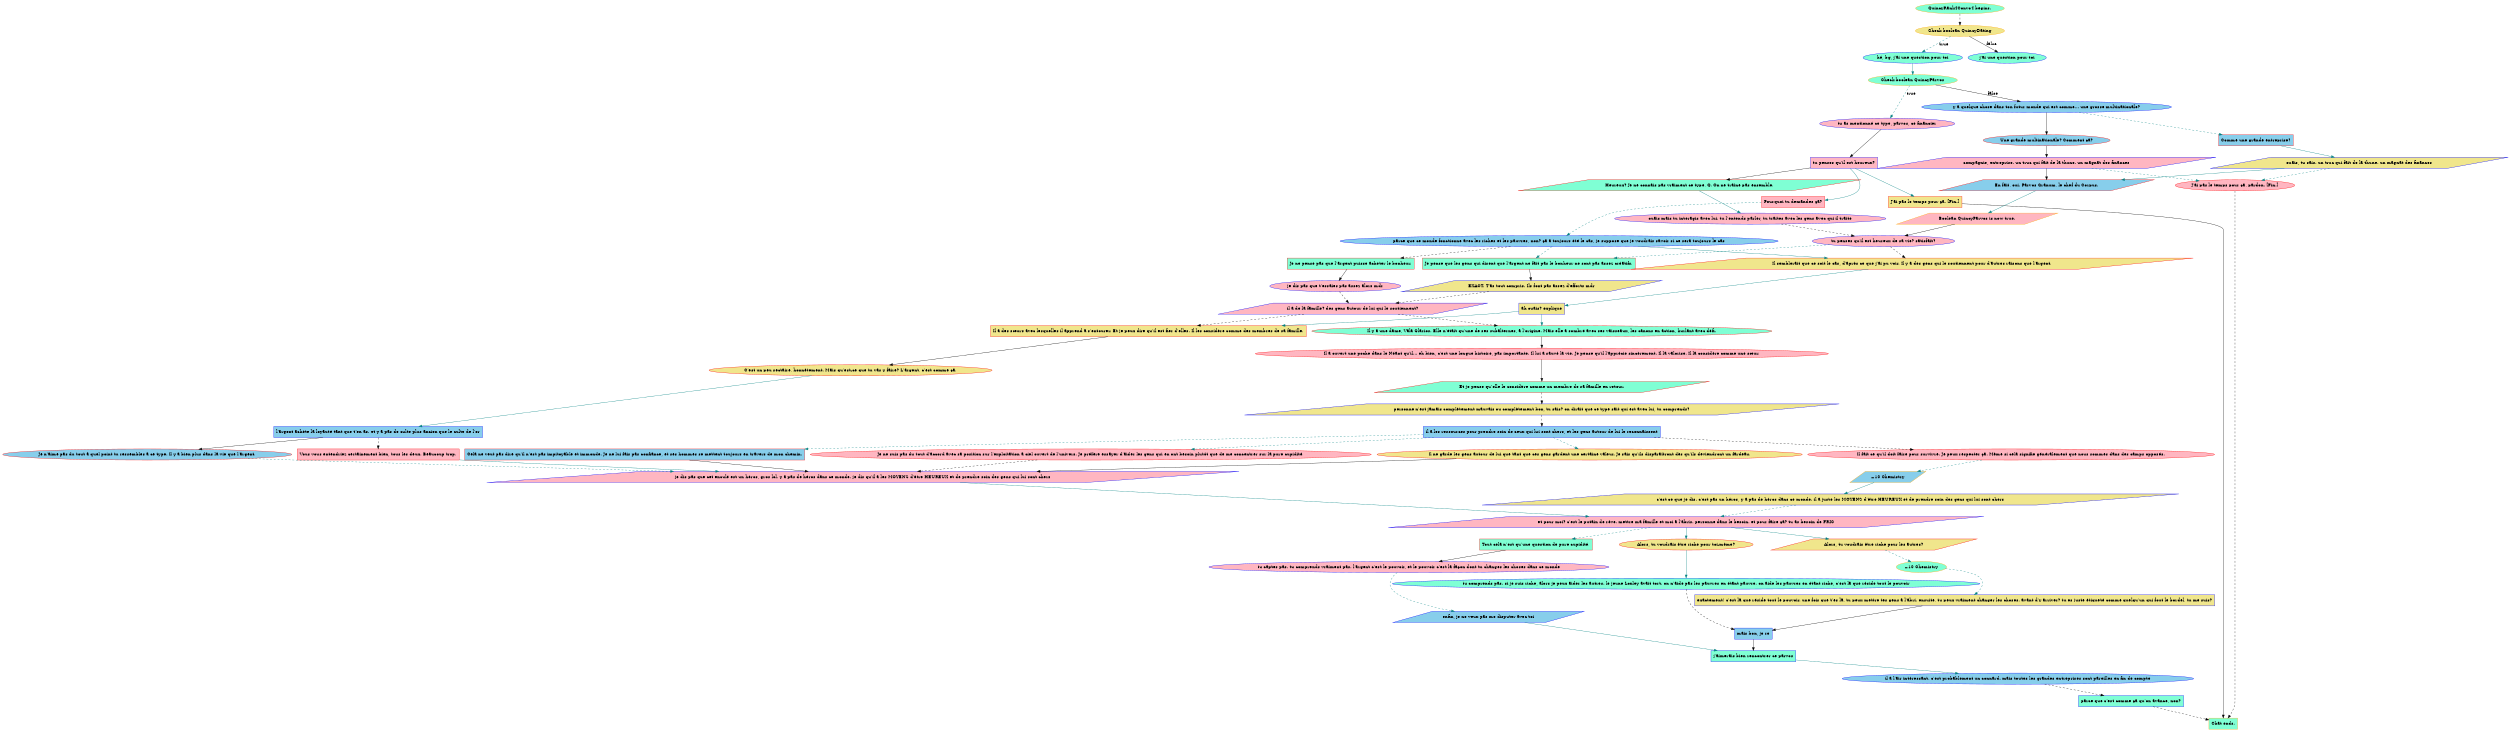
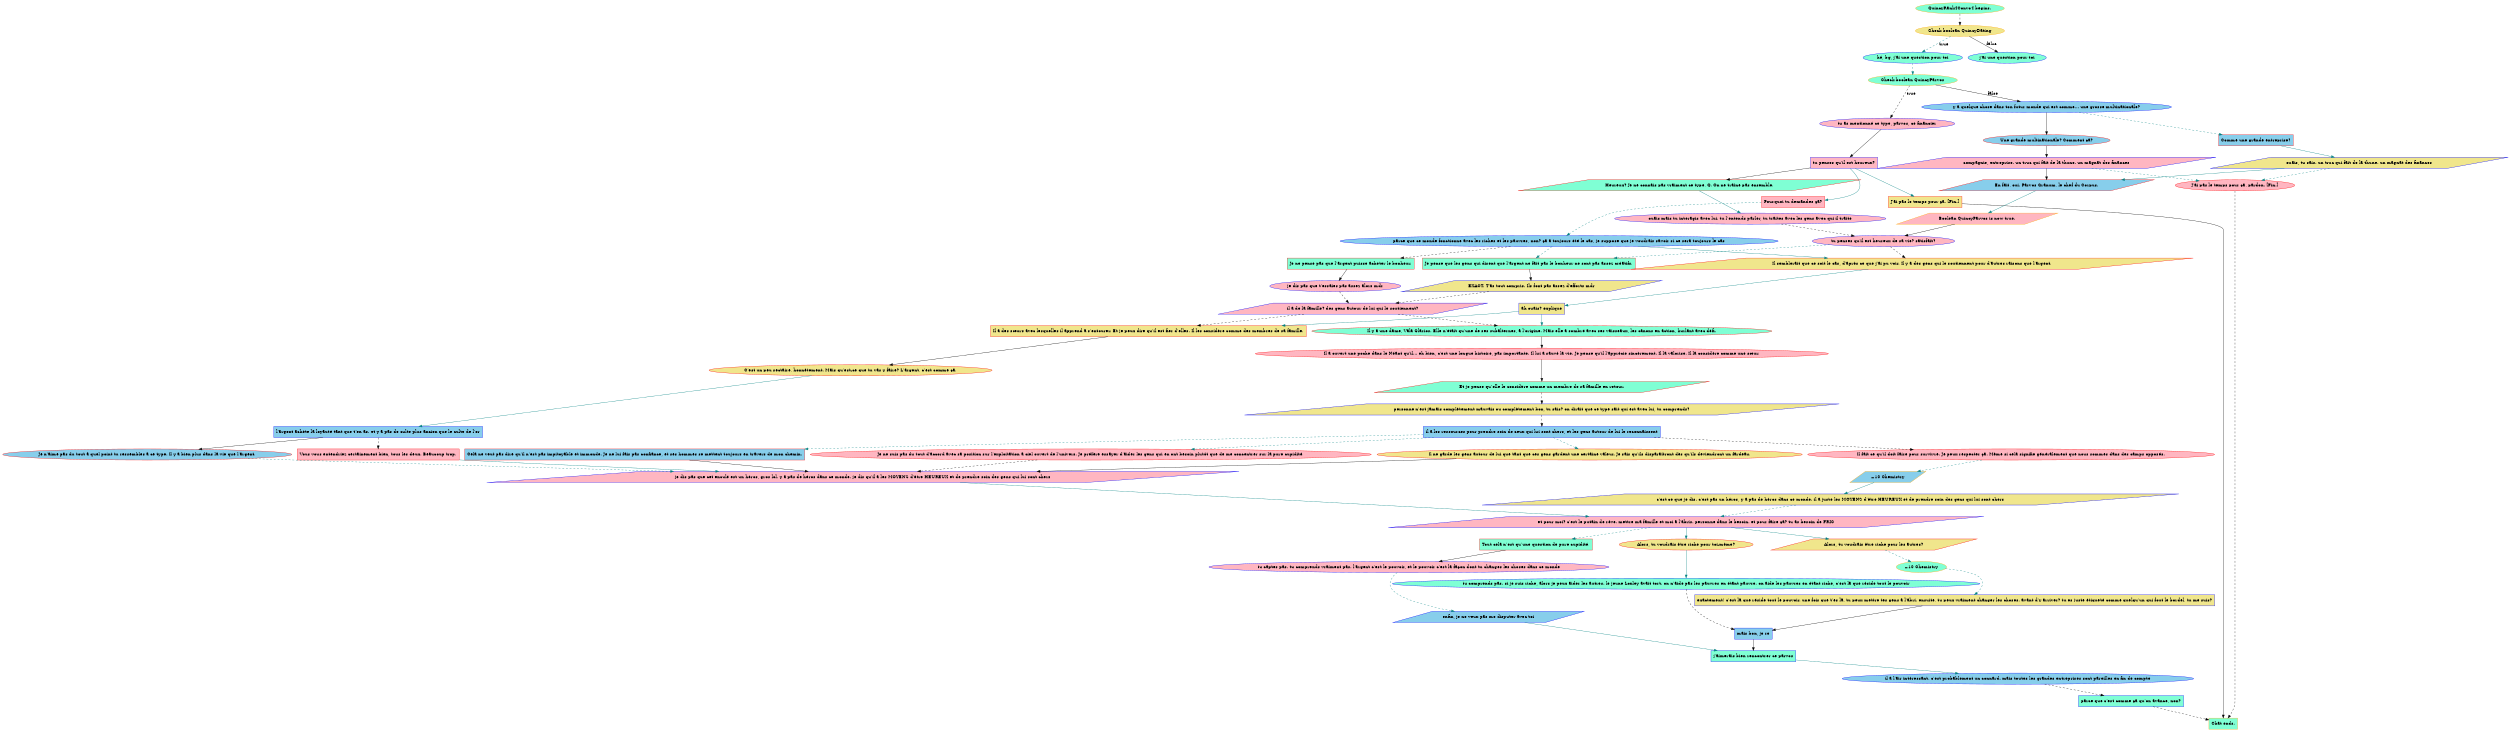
(1913, 67) -> (1913, 67)
(1901, 101) -> (1901, 101)
